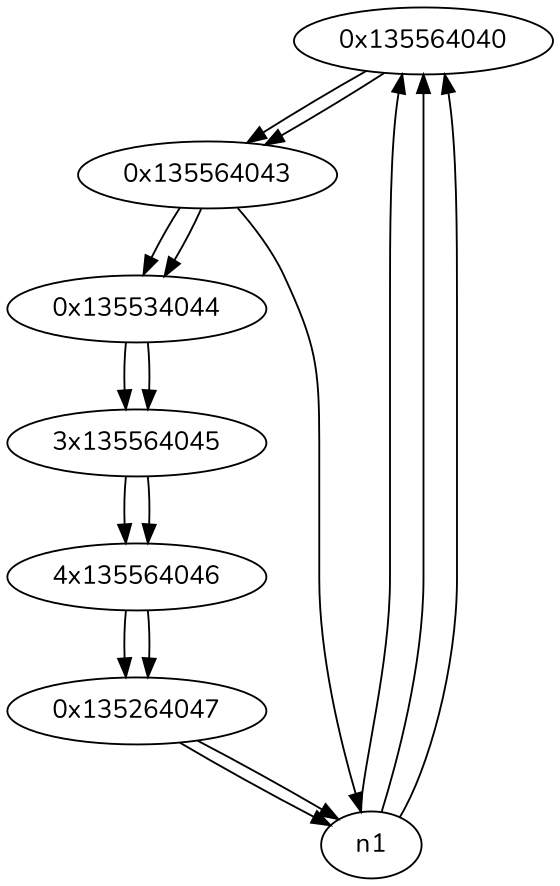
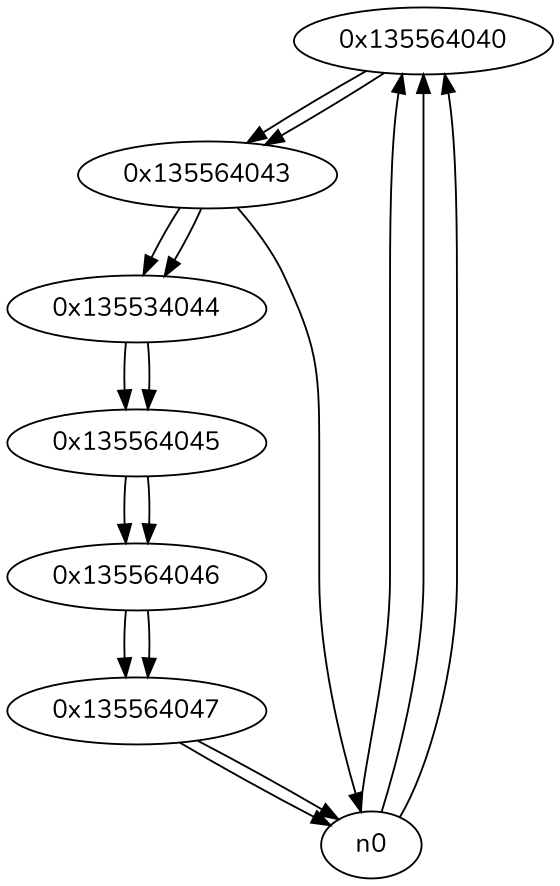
(137, 443) -> (137, 443)
(137, 577) -> (137, 577)
(137, 711) -> (137, 711)
(371, 845) -> (371, 845)
